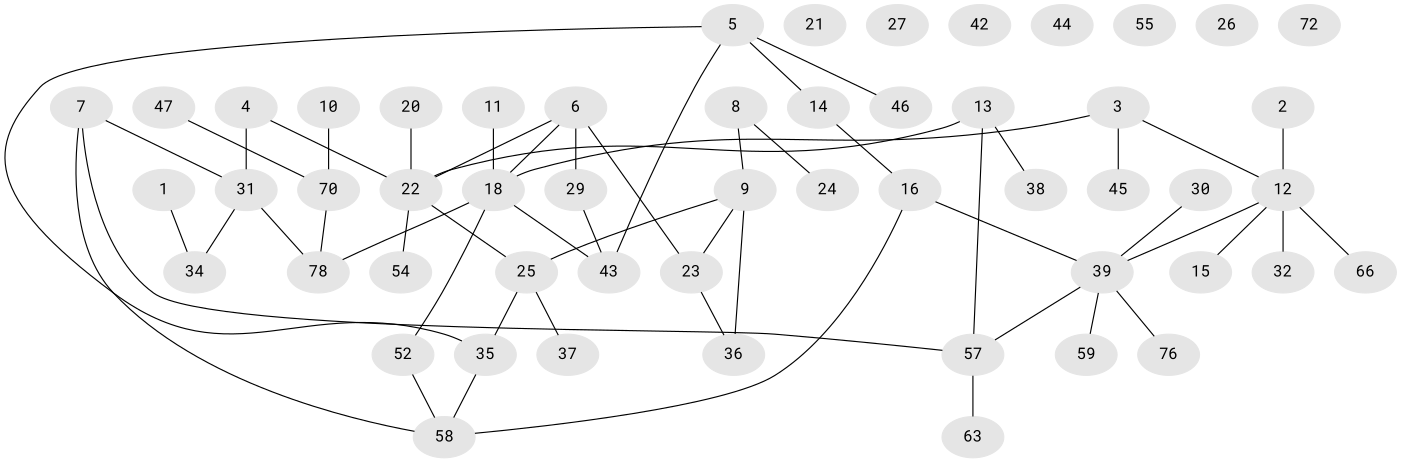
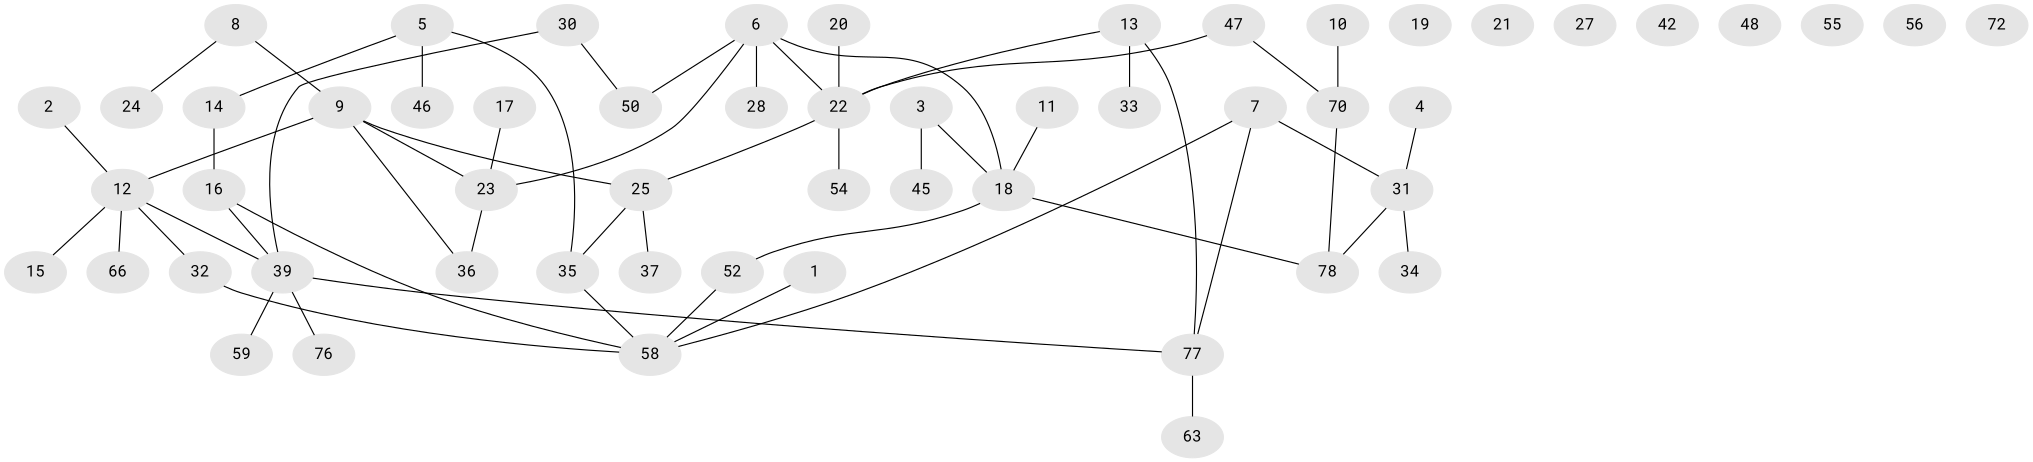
(1062, 25) -> (1750, 25)
(1227, 25) -> (1915, 25)
none -> (1420, 25)
none -> (505, 108)
none -> (631, 108)
(320, 145) -> (1034, 63)
(1201, 149) -> (231, 148)
(576, 190) -> (756, 108)
(1036, 190) -> (1130, 108)
(179, 231) -> (732, 314)
(609, 272) -> none
none -> (419, 331)
(973, 355) -> (1193, 355)
